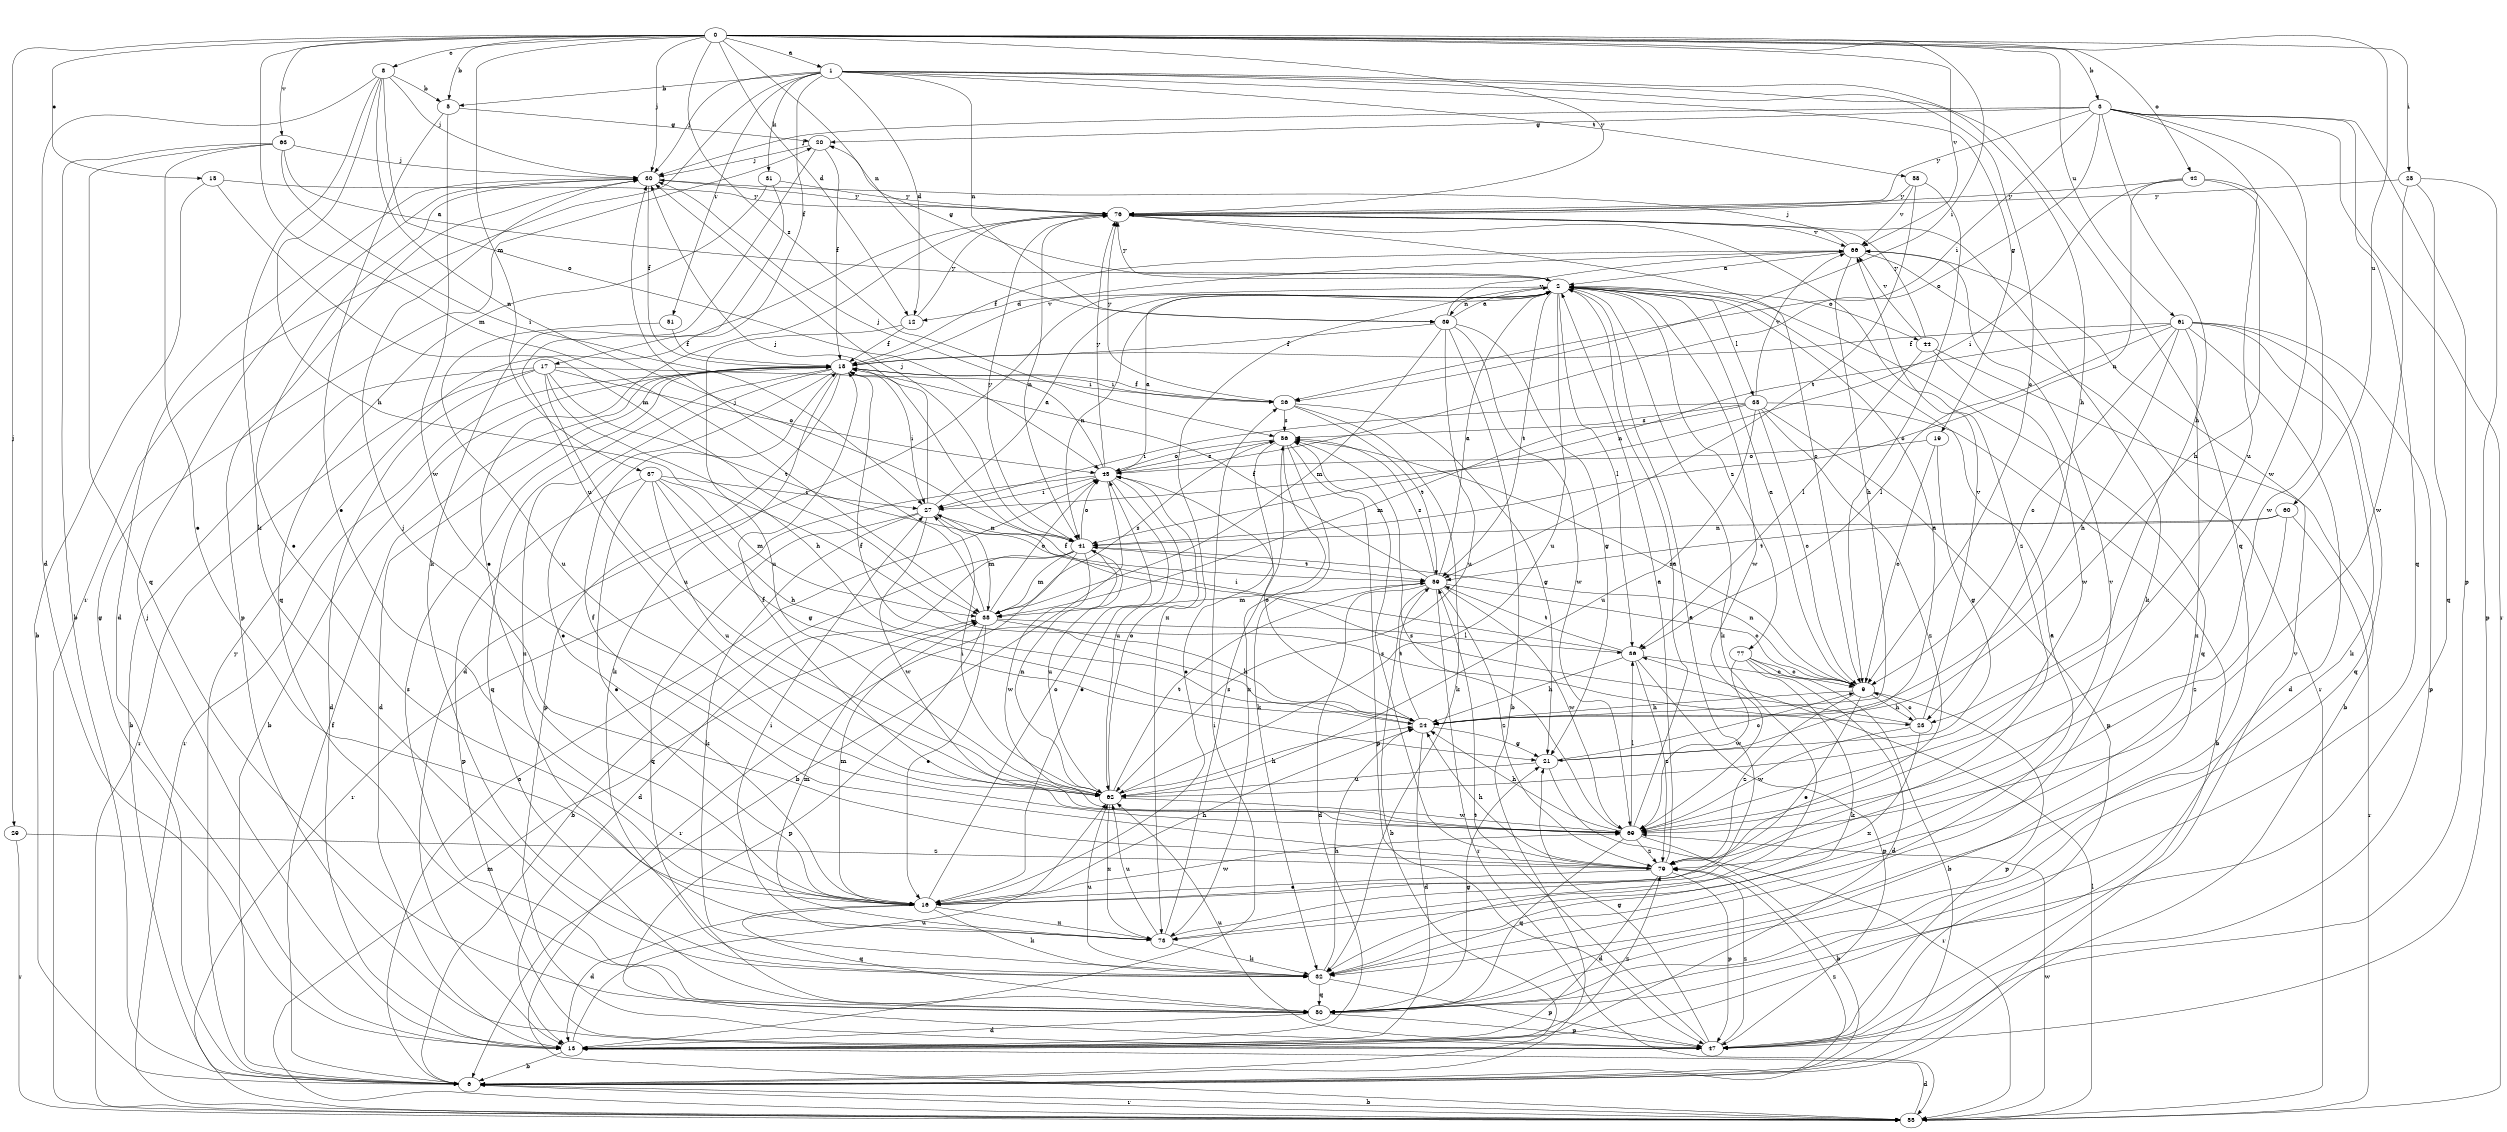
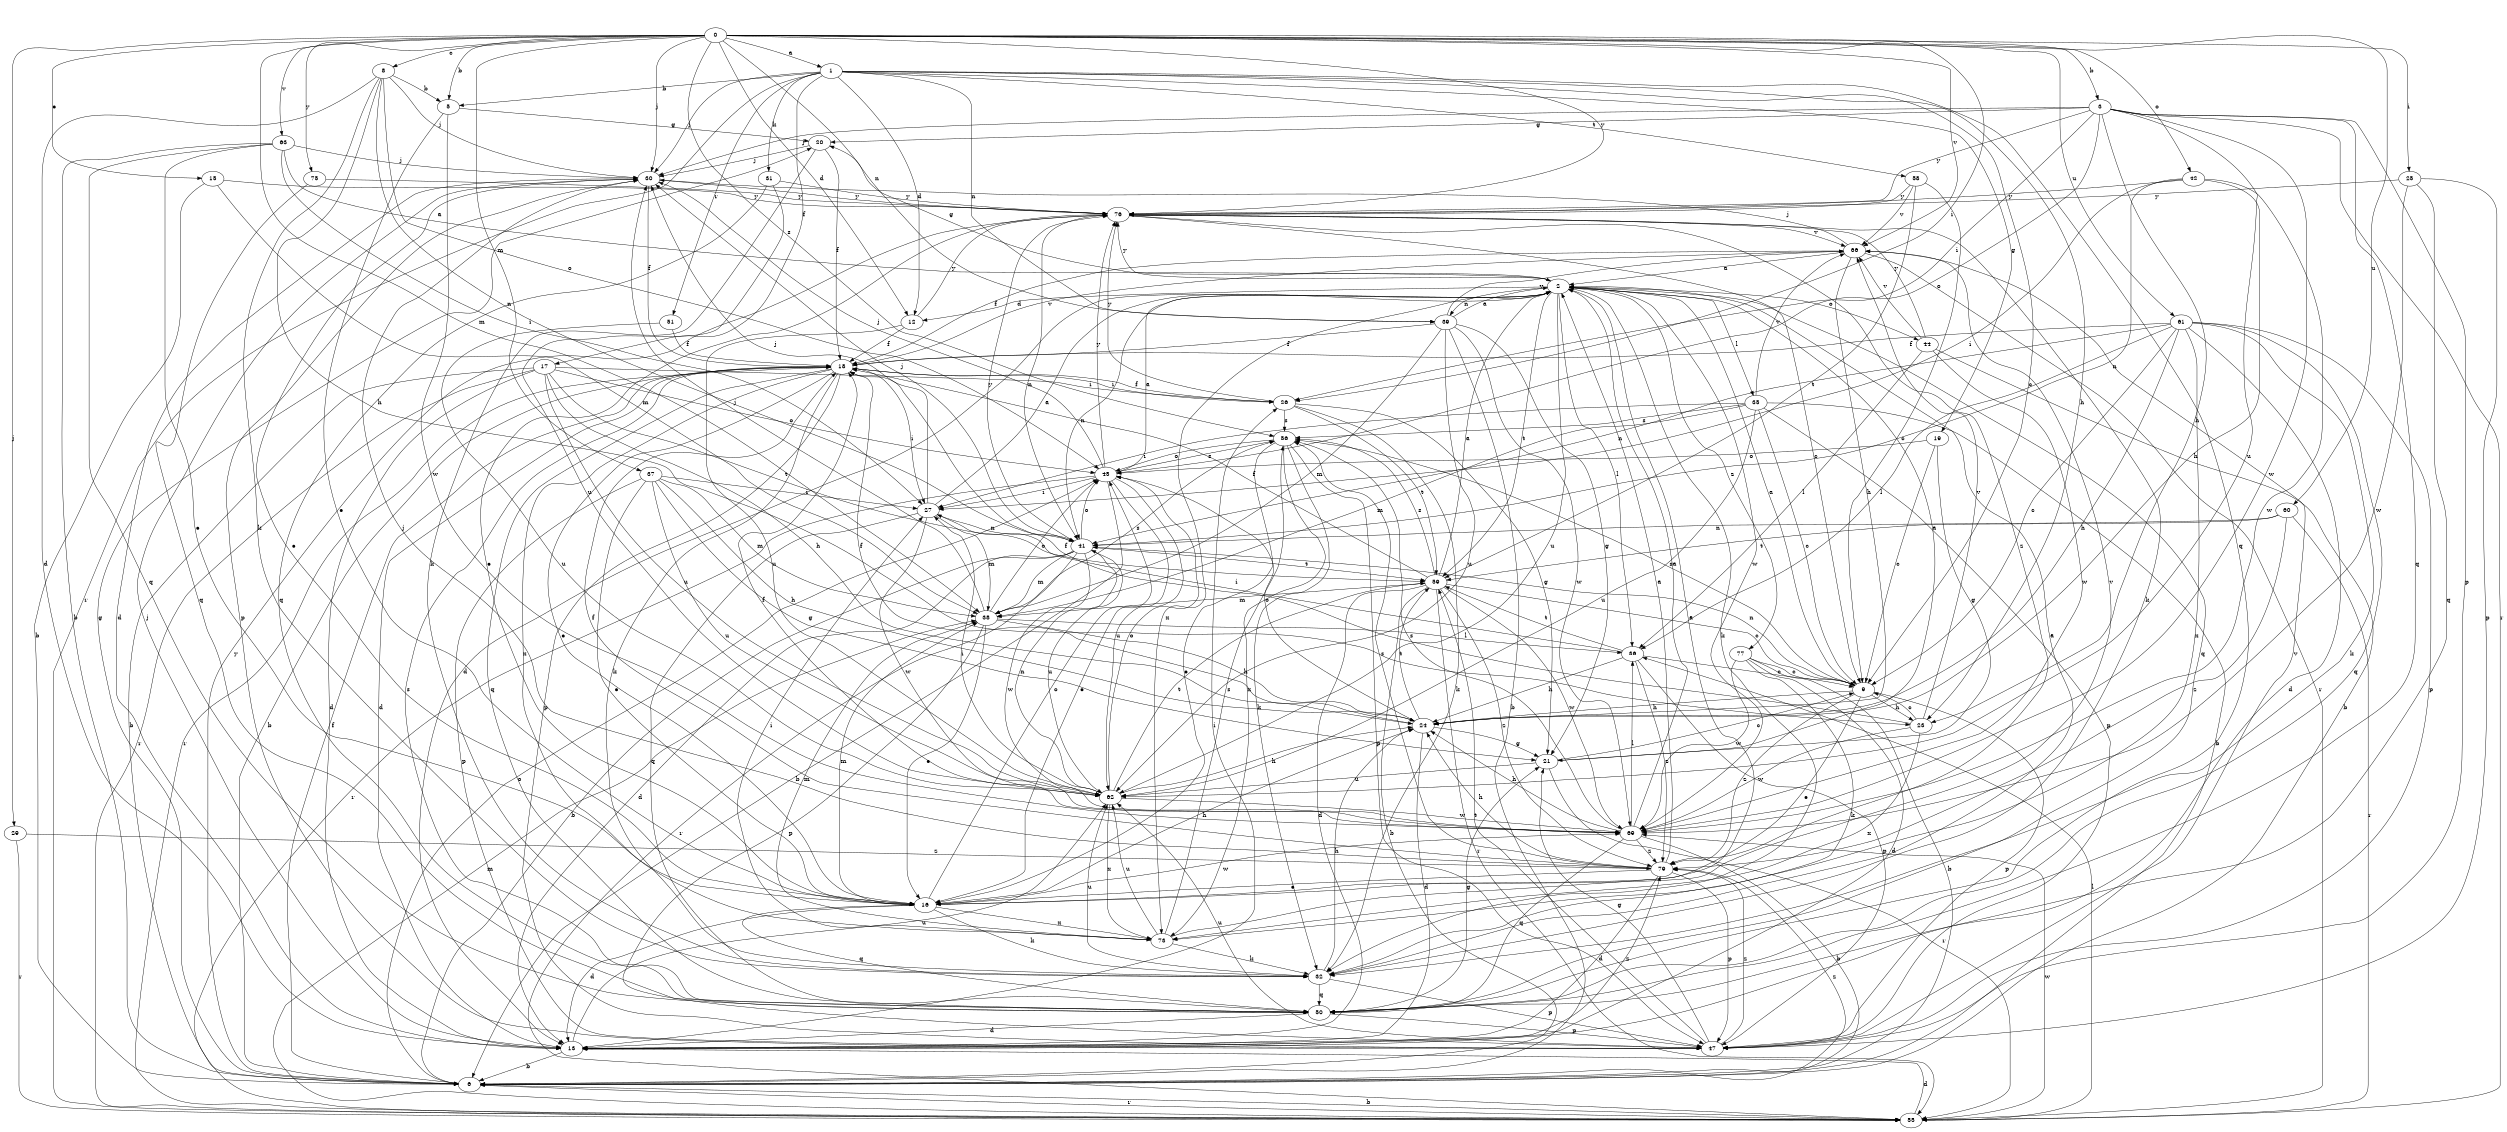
none -> (315, 179)
(1940, 690) -> none
(748, 936) -> none
